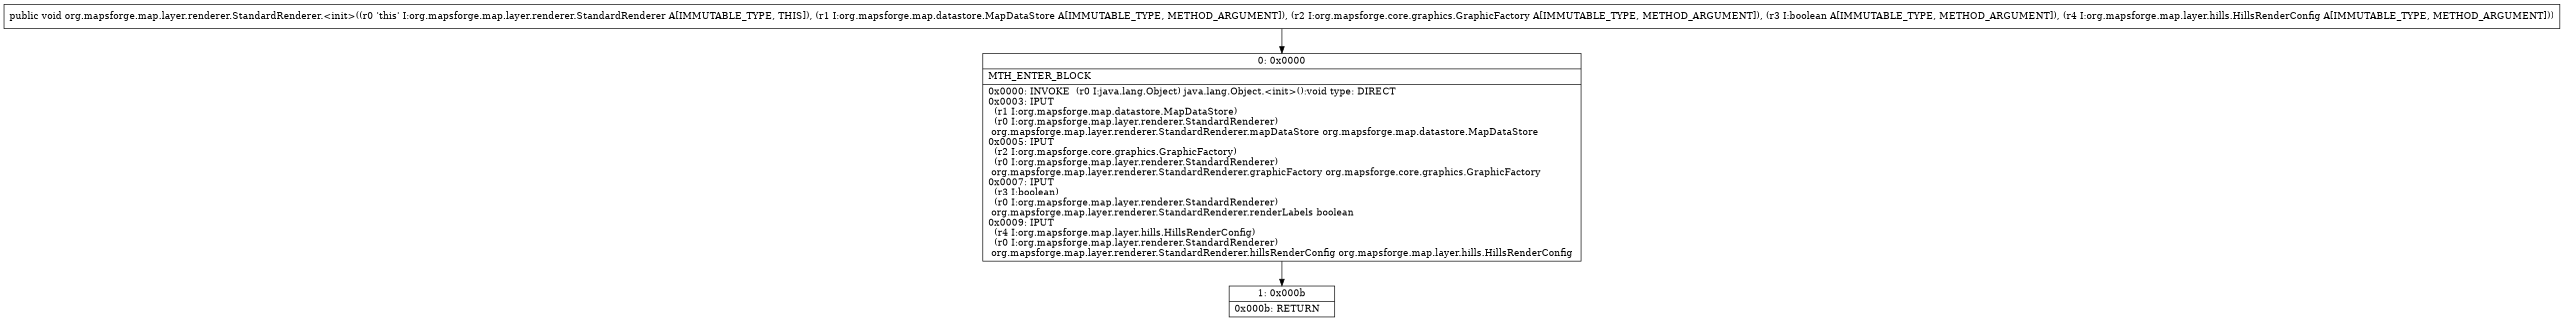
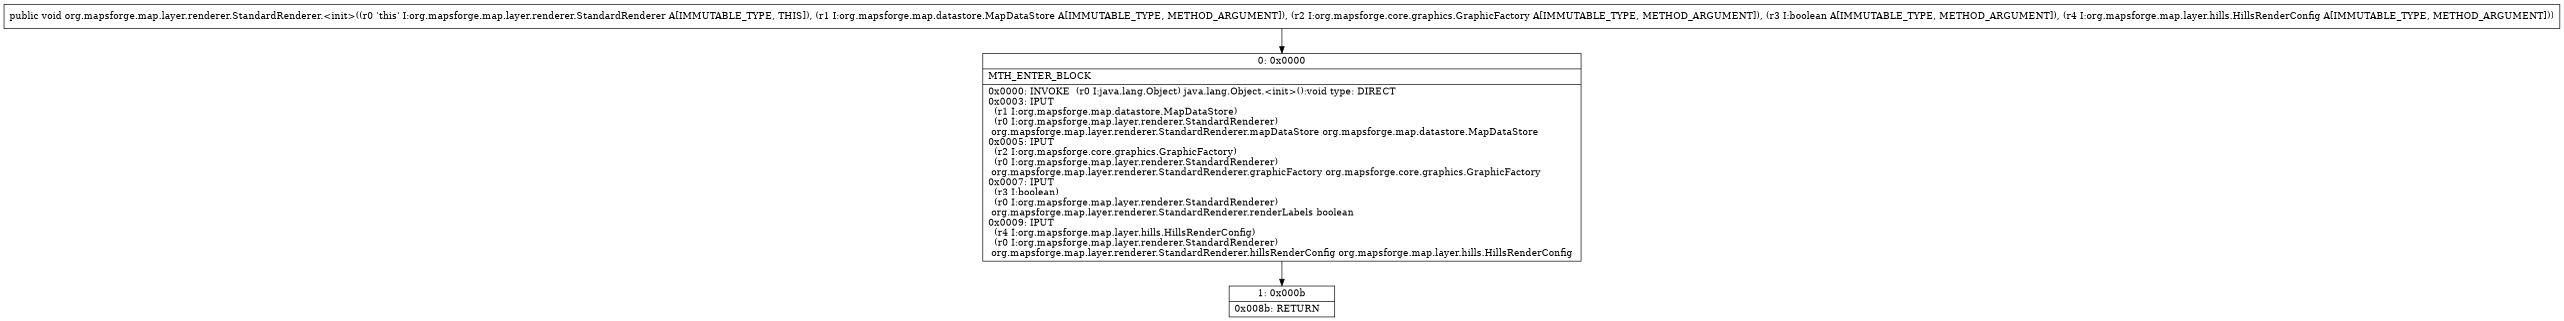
(1282, 309) -> (1282, 309)
